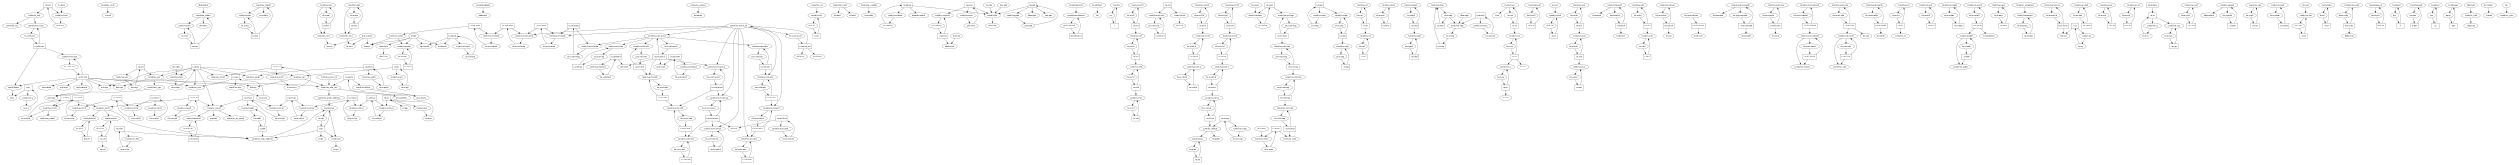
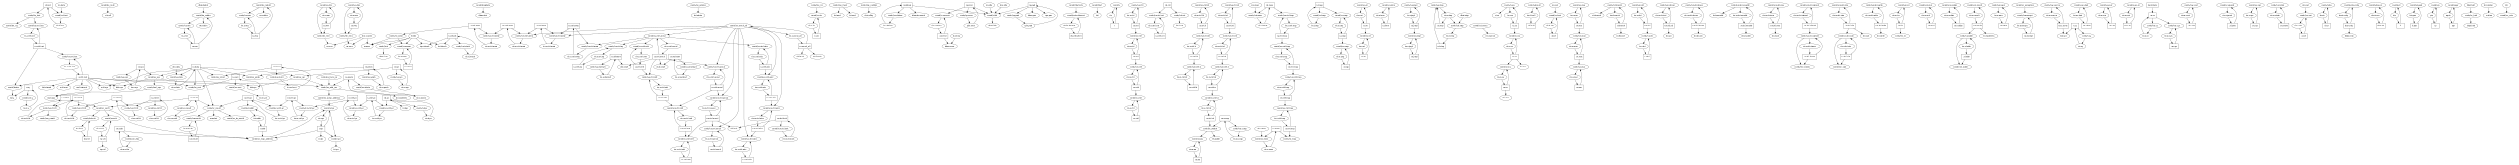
none -> (1694, 5)
(1480, 15) -> none
(2209, 15) -> none
